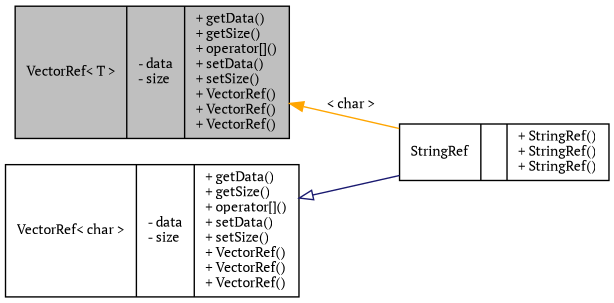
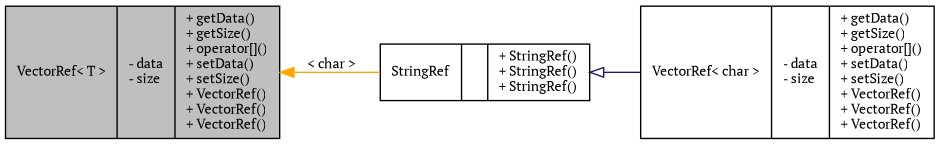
(356, 185) -> (622, 72)
